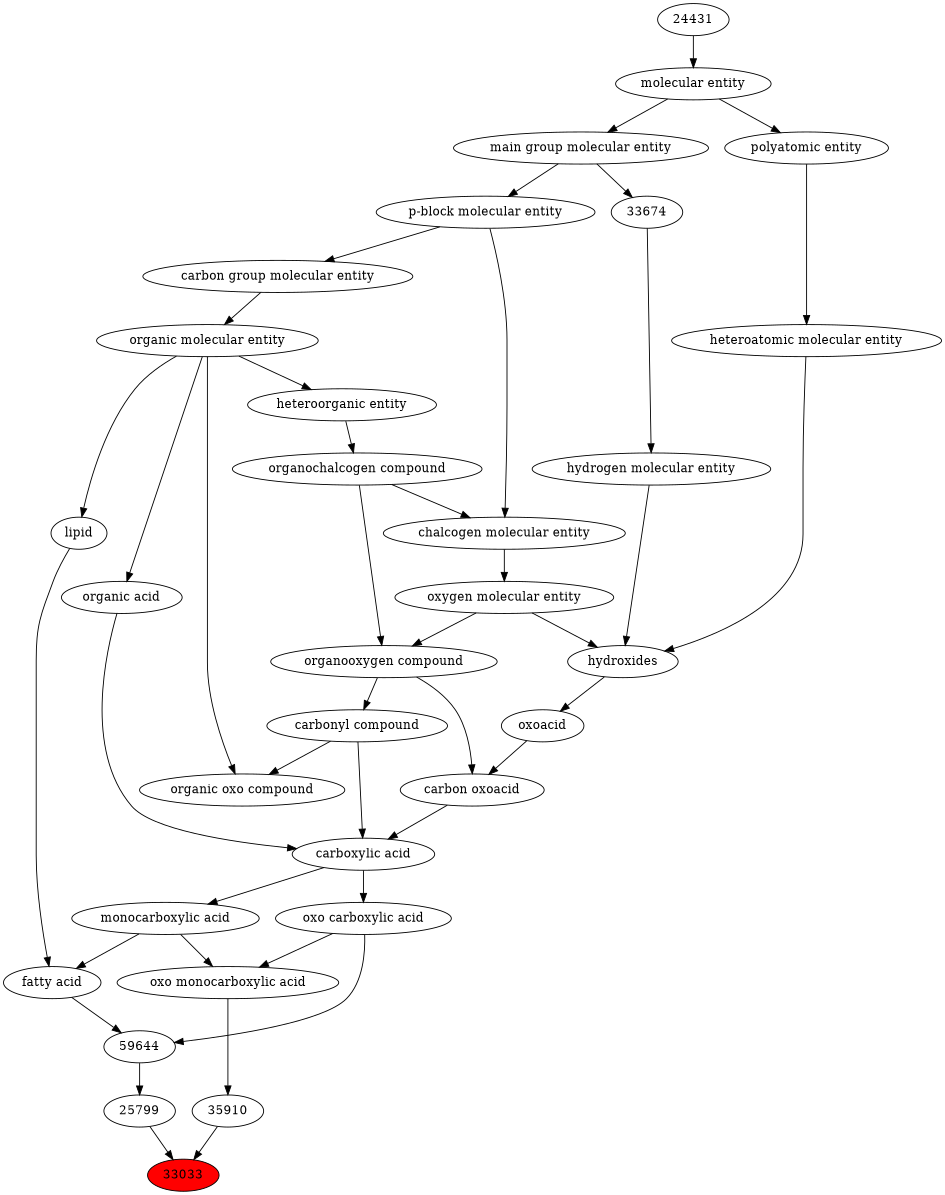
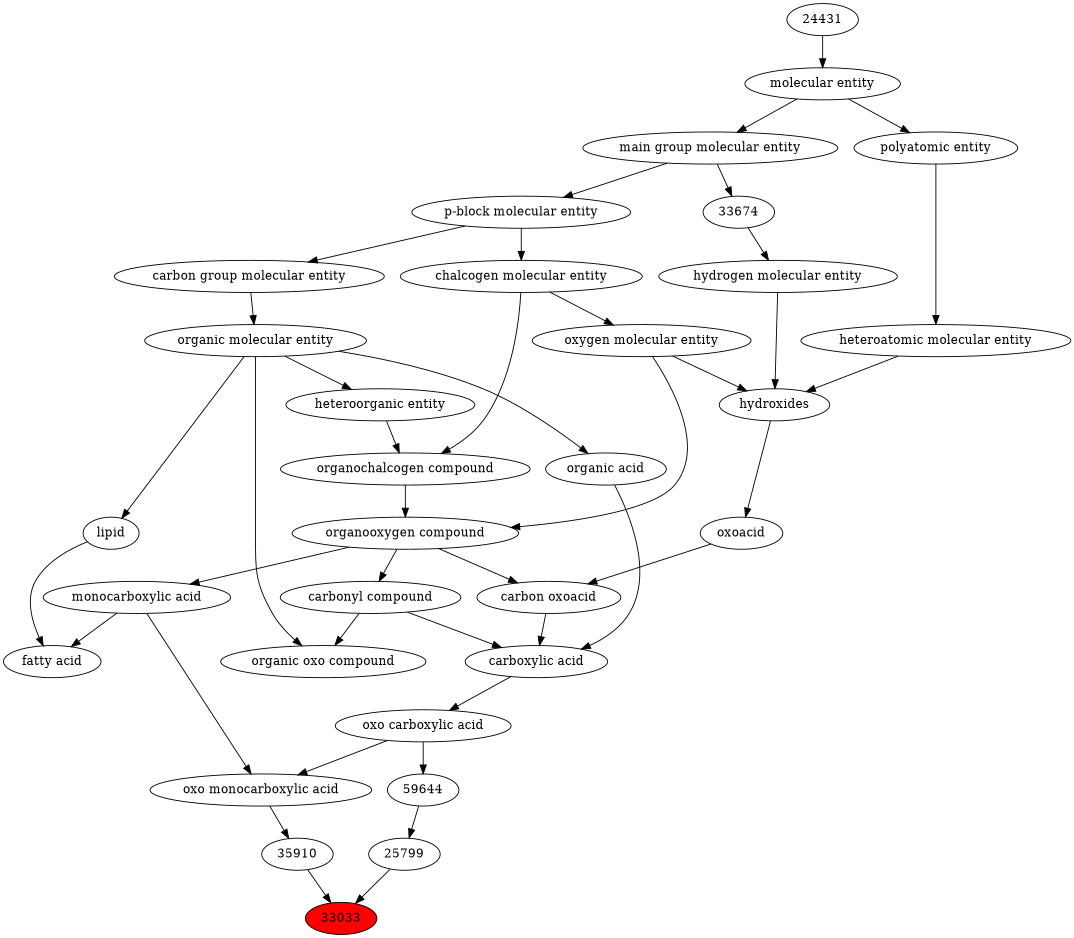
(427, 499) -> (504, 380)
(270, 884) -> (274, 565)
(93, 1012) -> none
